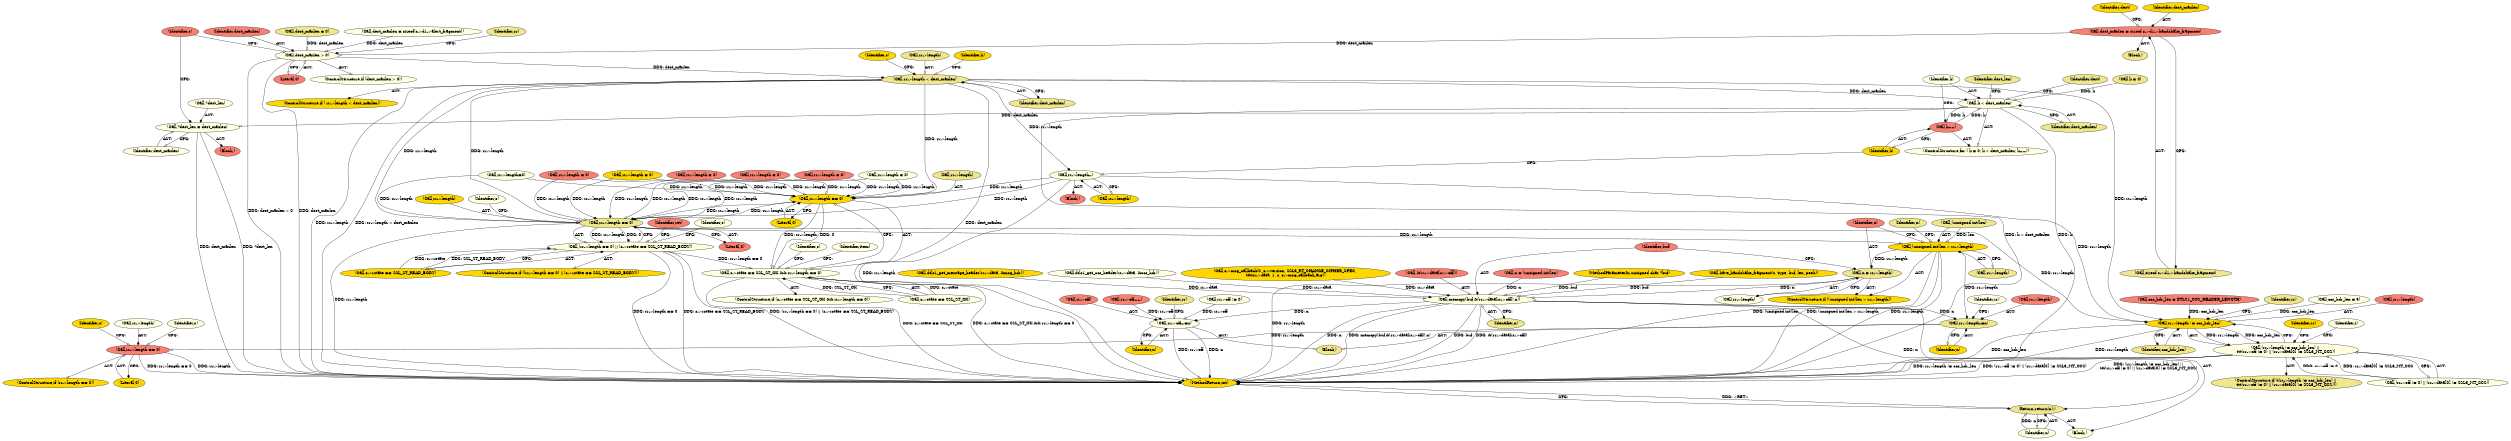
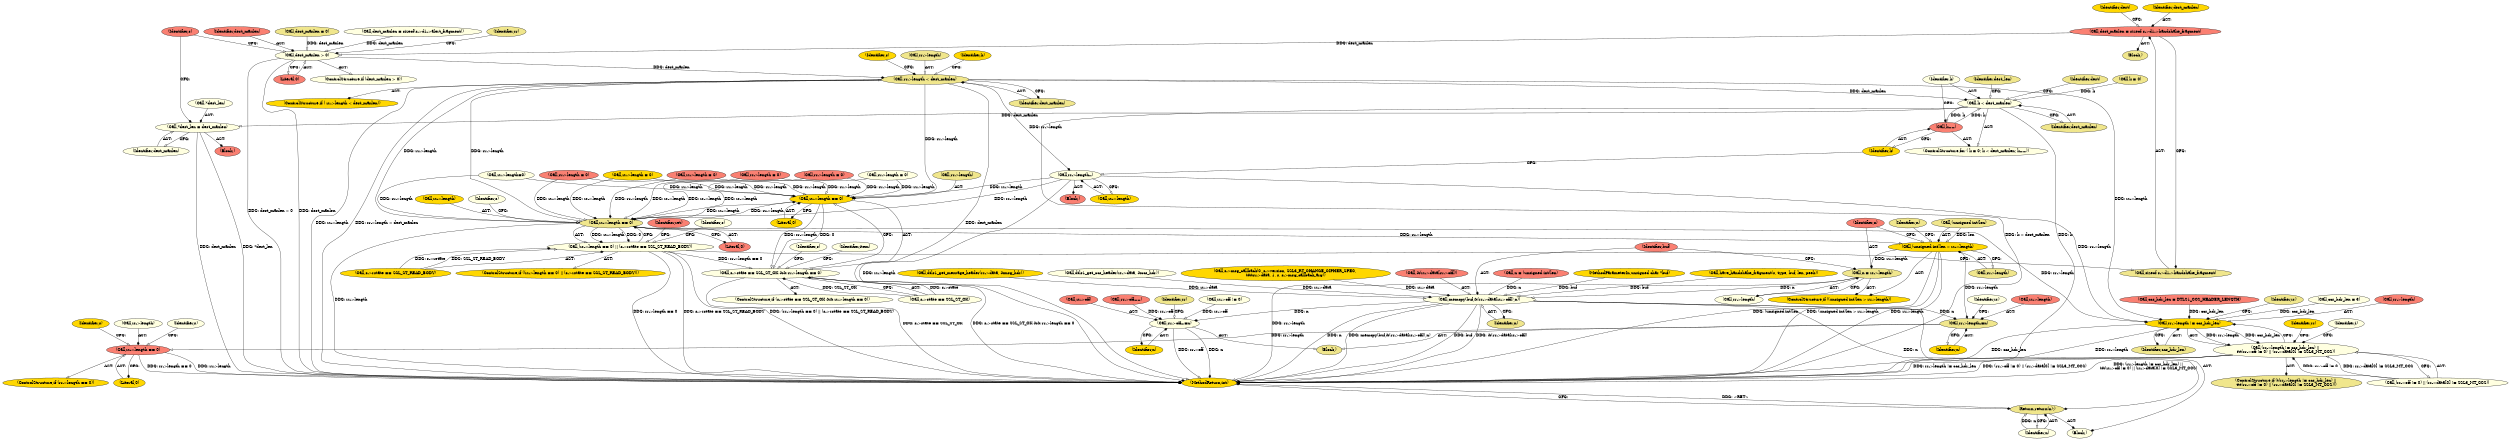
(505, 261) -> (1409, 253)
